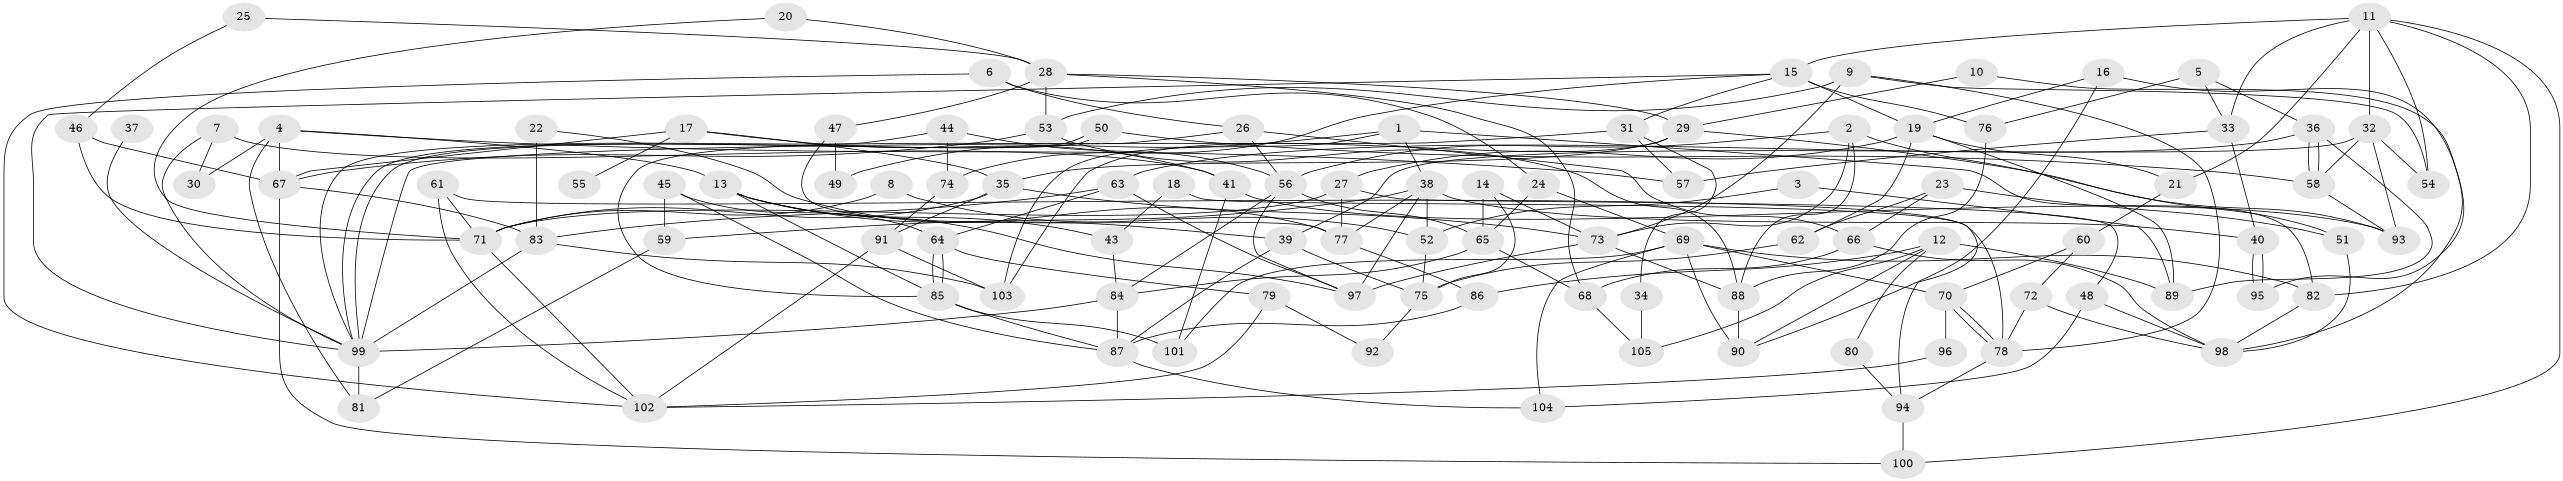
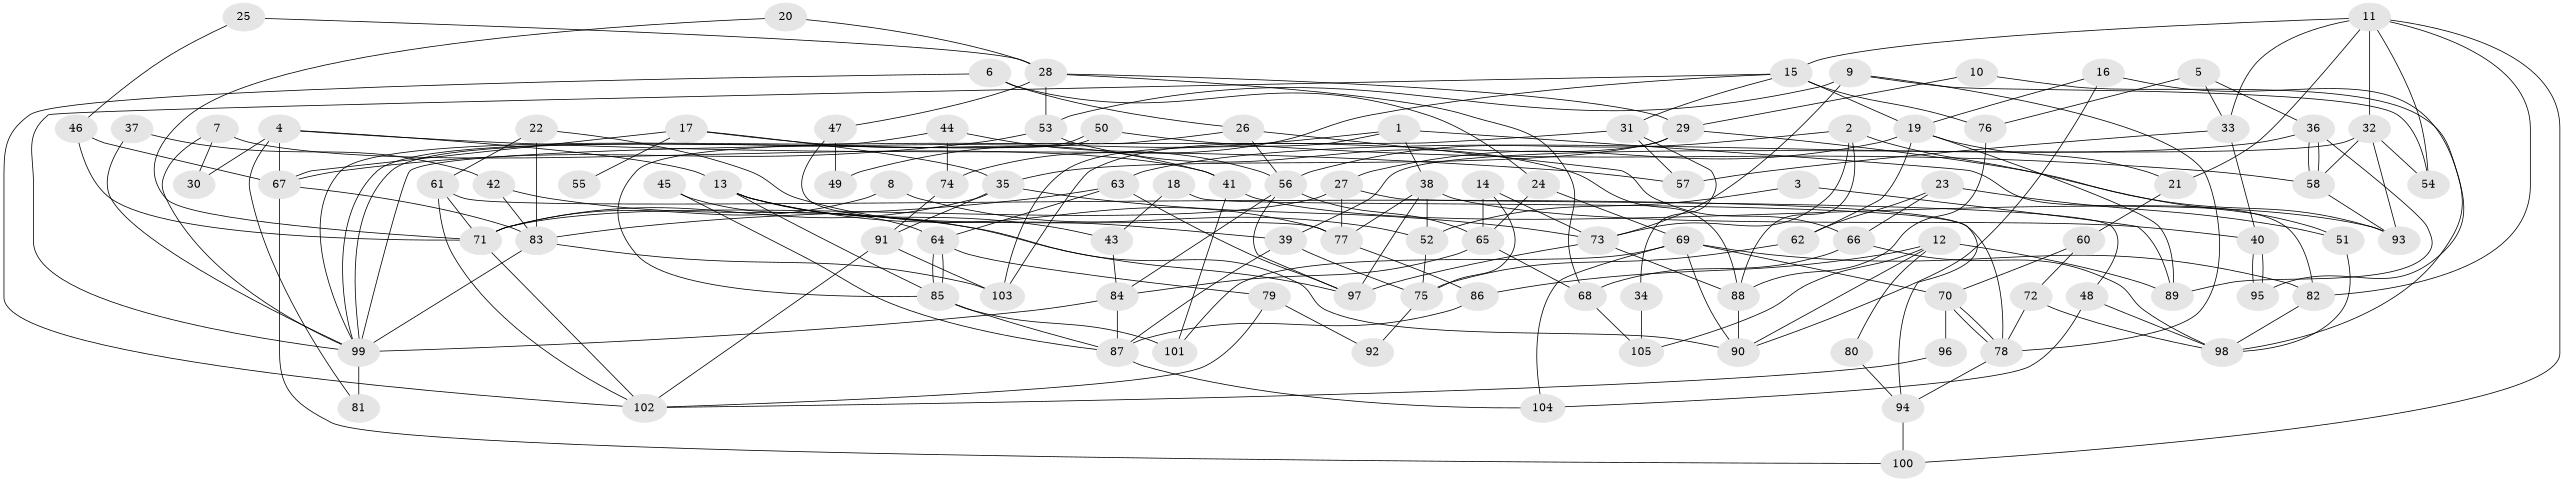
none -> (474, 164)
none -> (494, 185)
(665, 241) -> none
